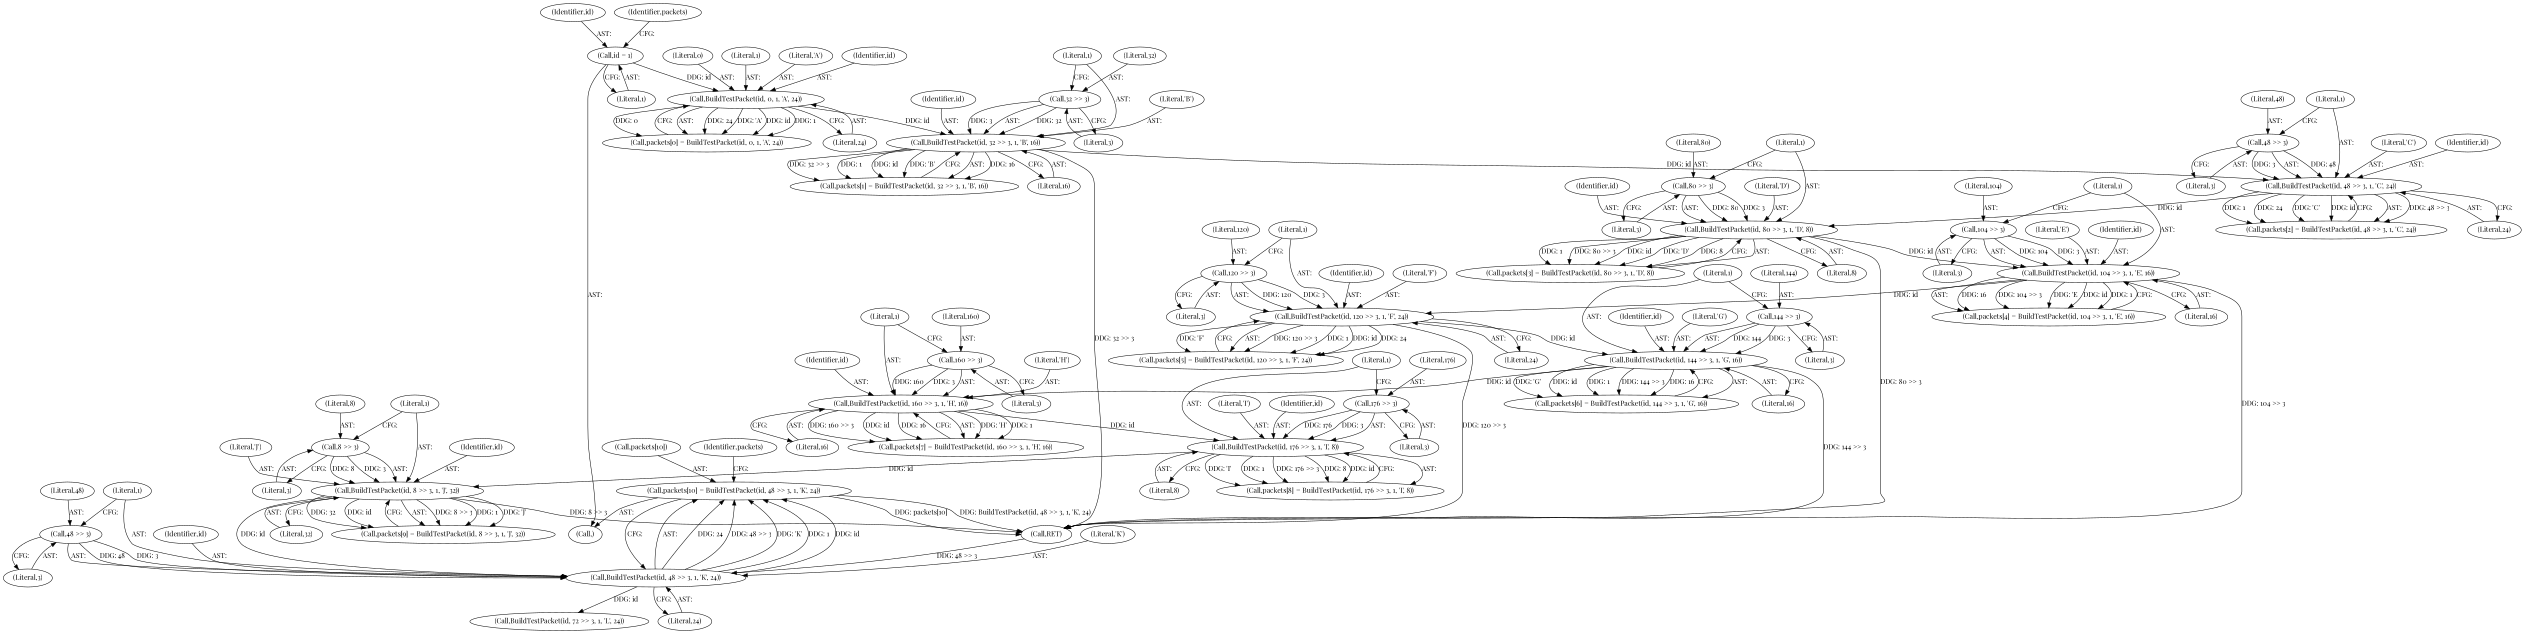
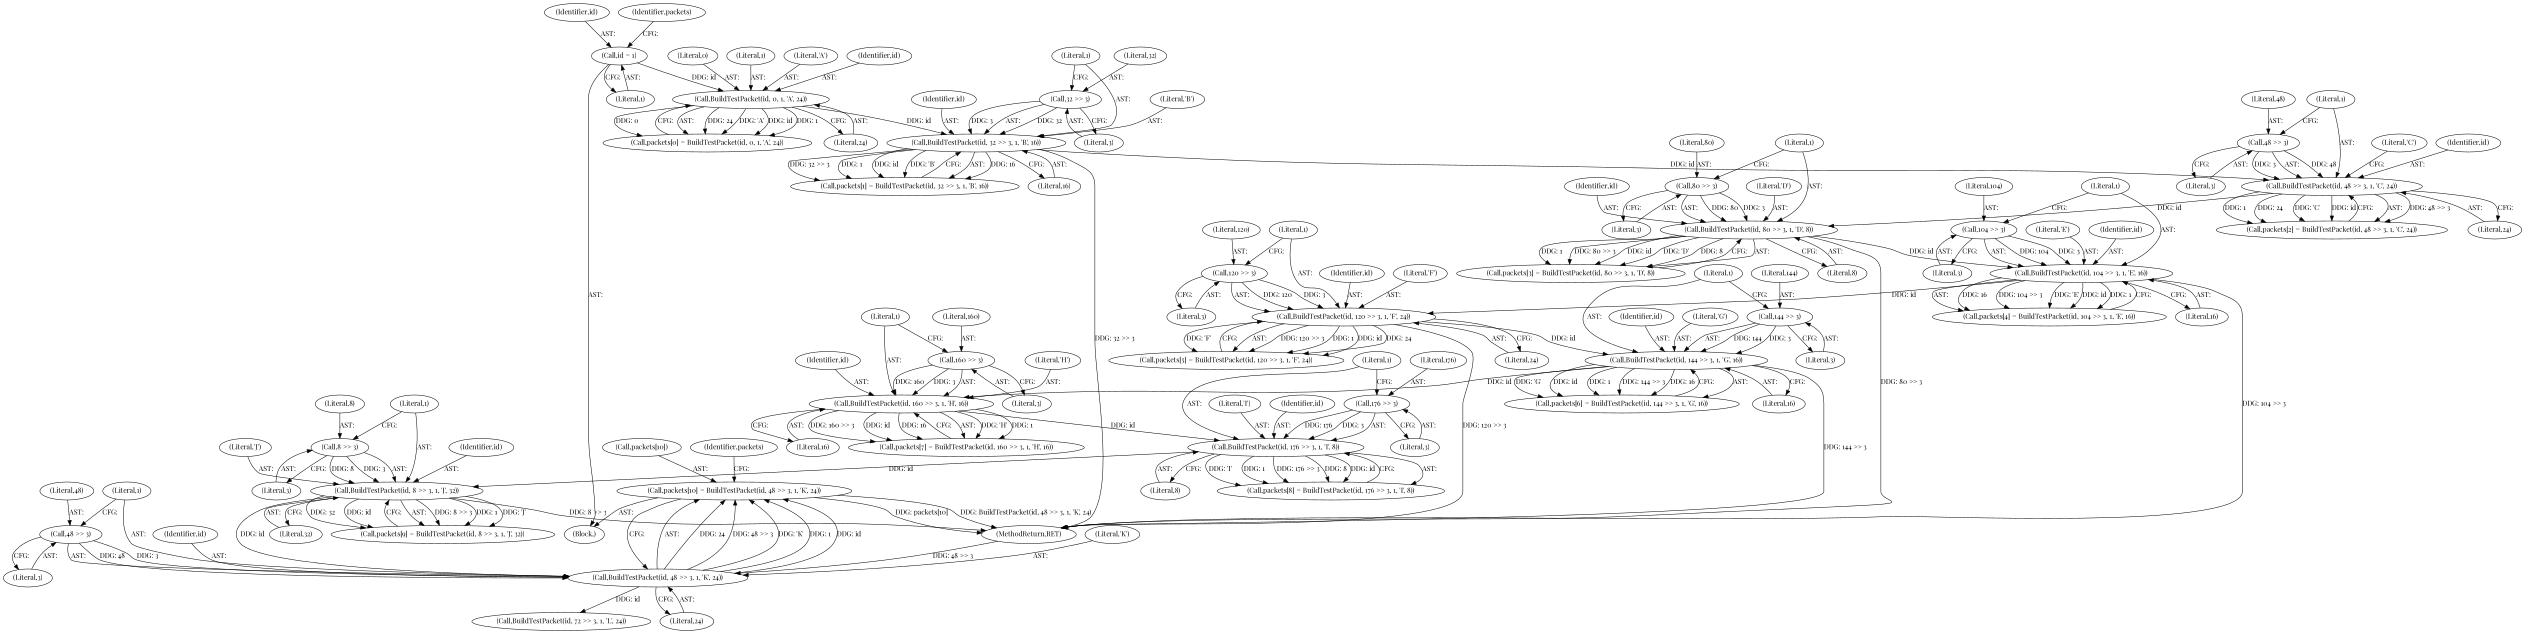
(2377, 165) -> (2378, 165)
(585, 534) -> (584, 534)
(1046, 534) -> (1029, 534)
